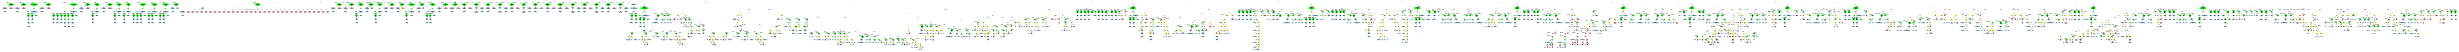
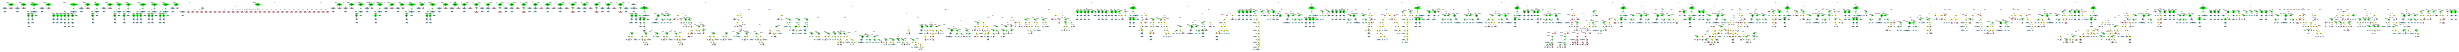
(403, 8) -> (403, 8)
